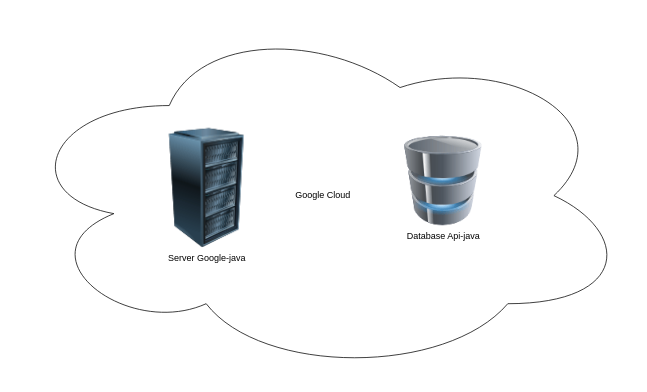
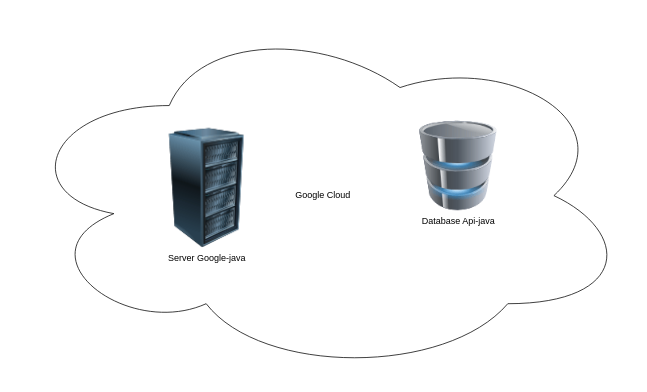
(443, 180) -> (458, 165)
